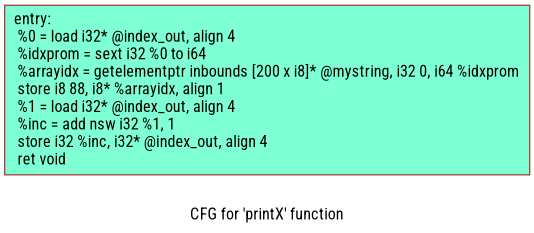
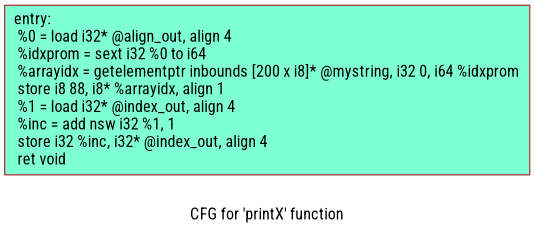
(125, 37) -> (123, 37)
